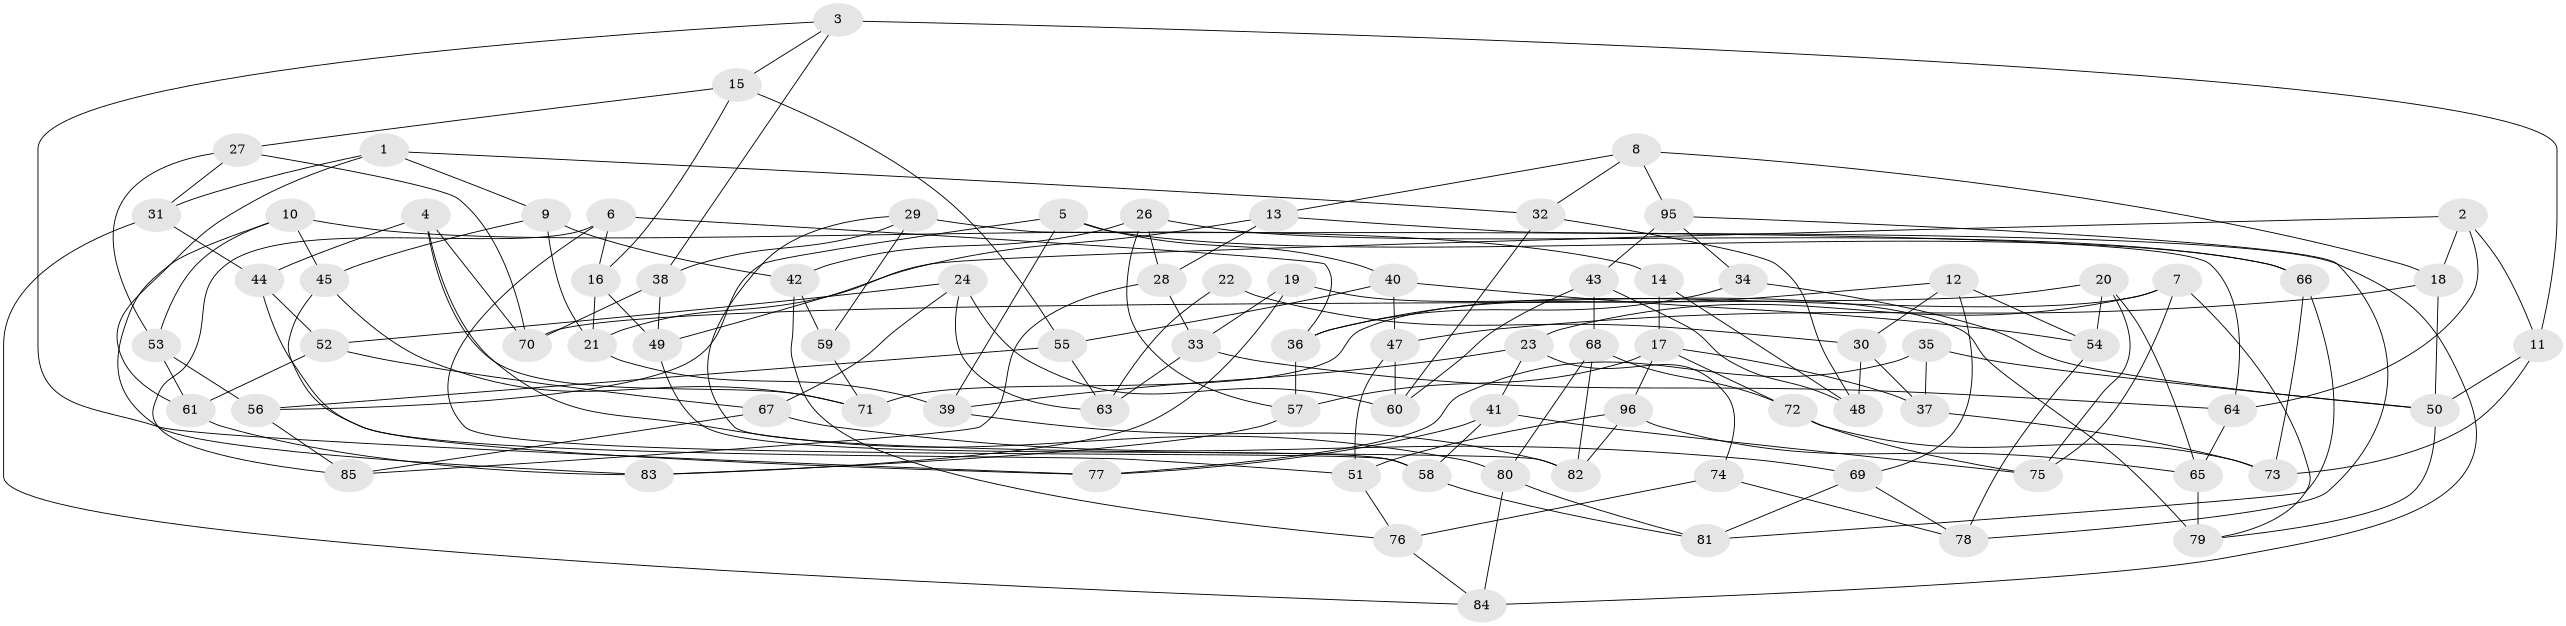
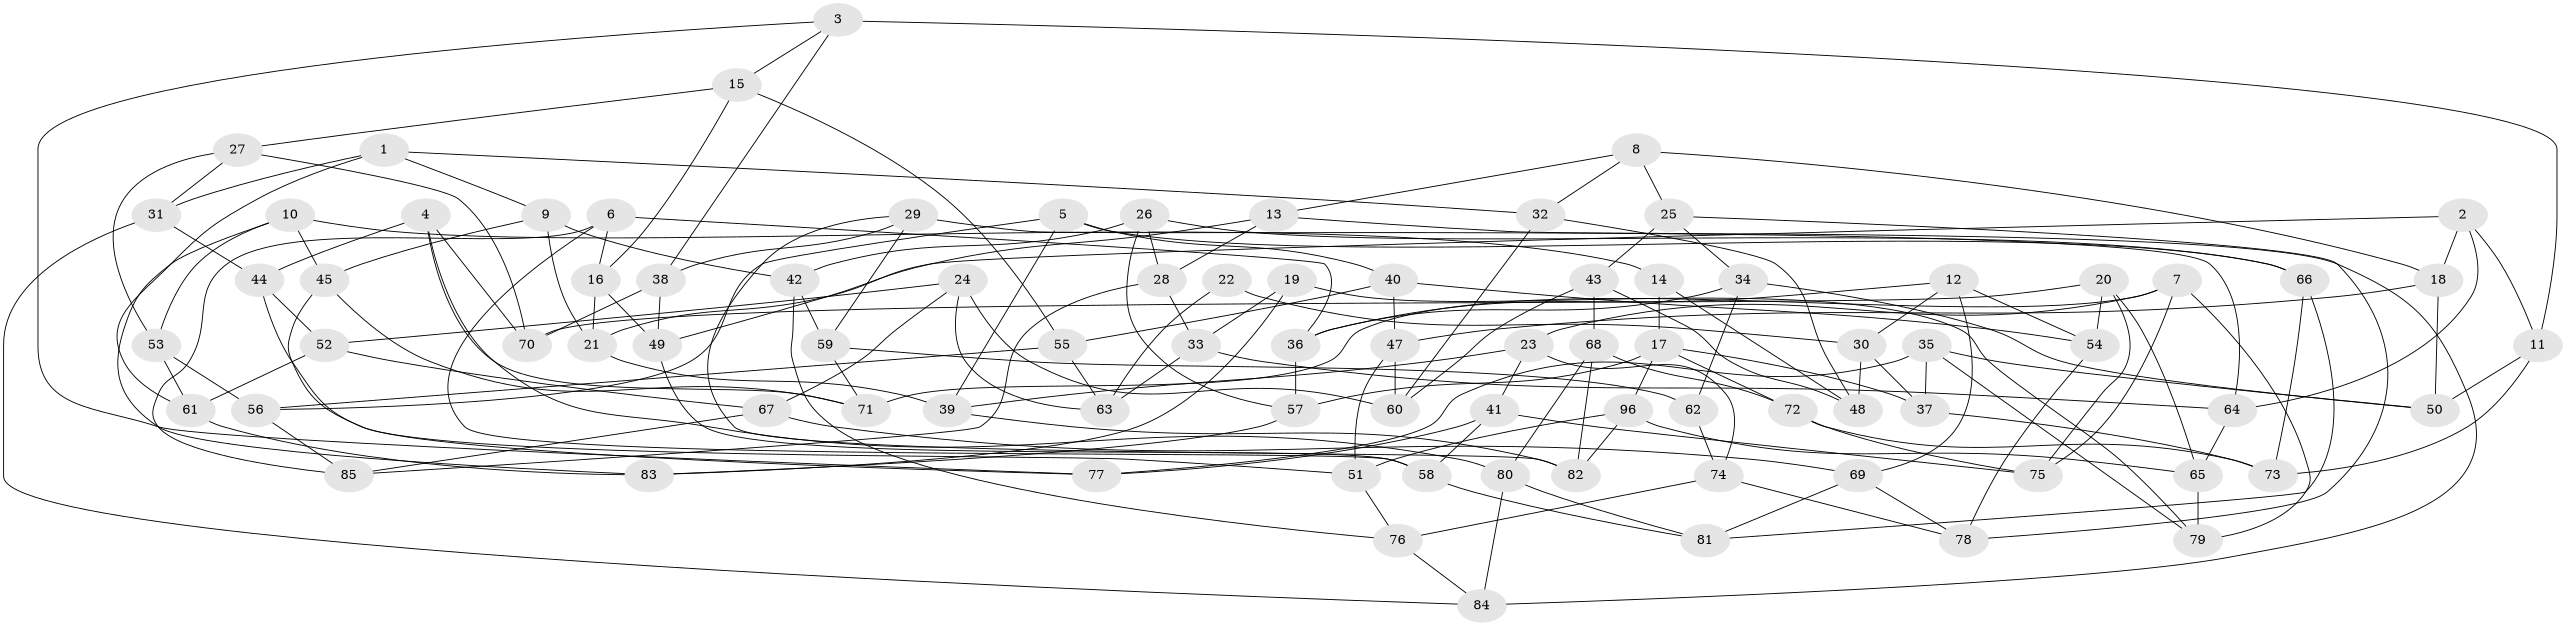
(1669, 215) -> (1669, 215)
none -> (1694, 410)
(2355, 516) -> (2056, 439)
